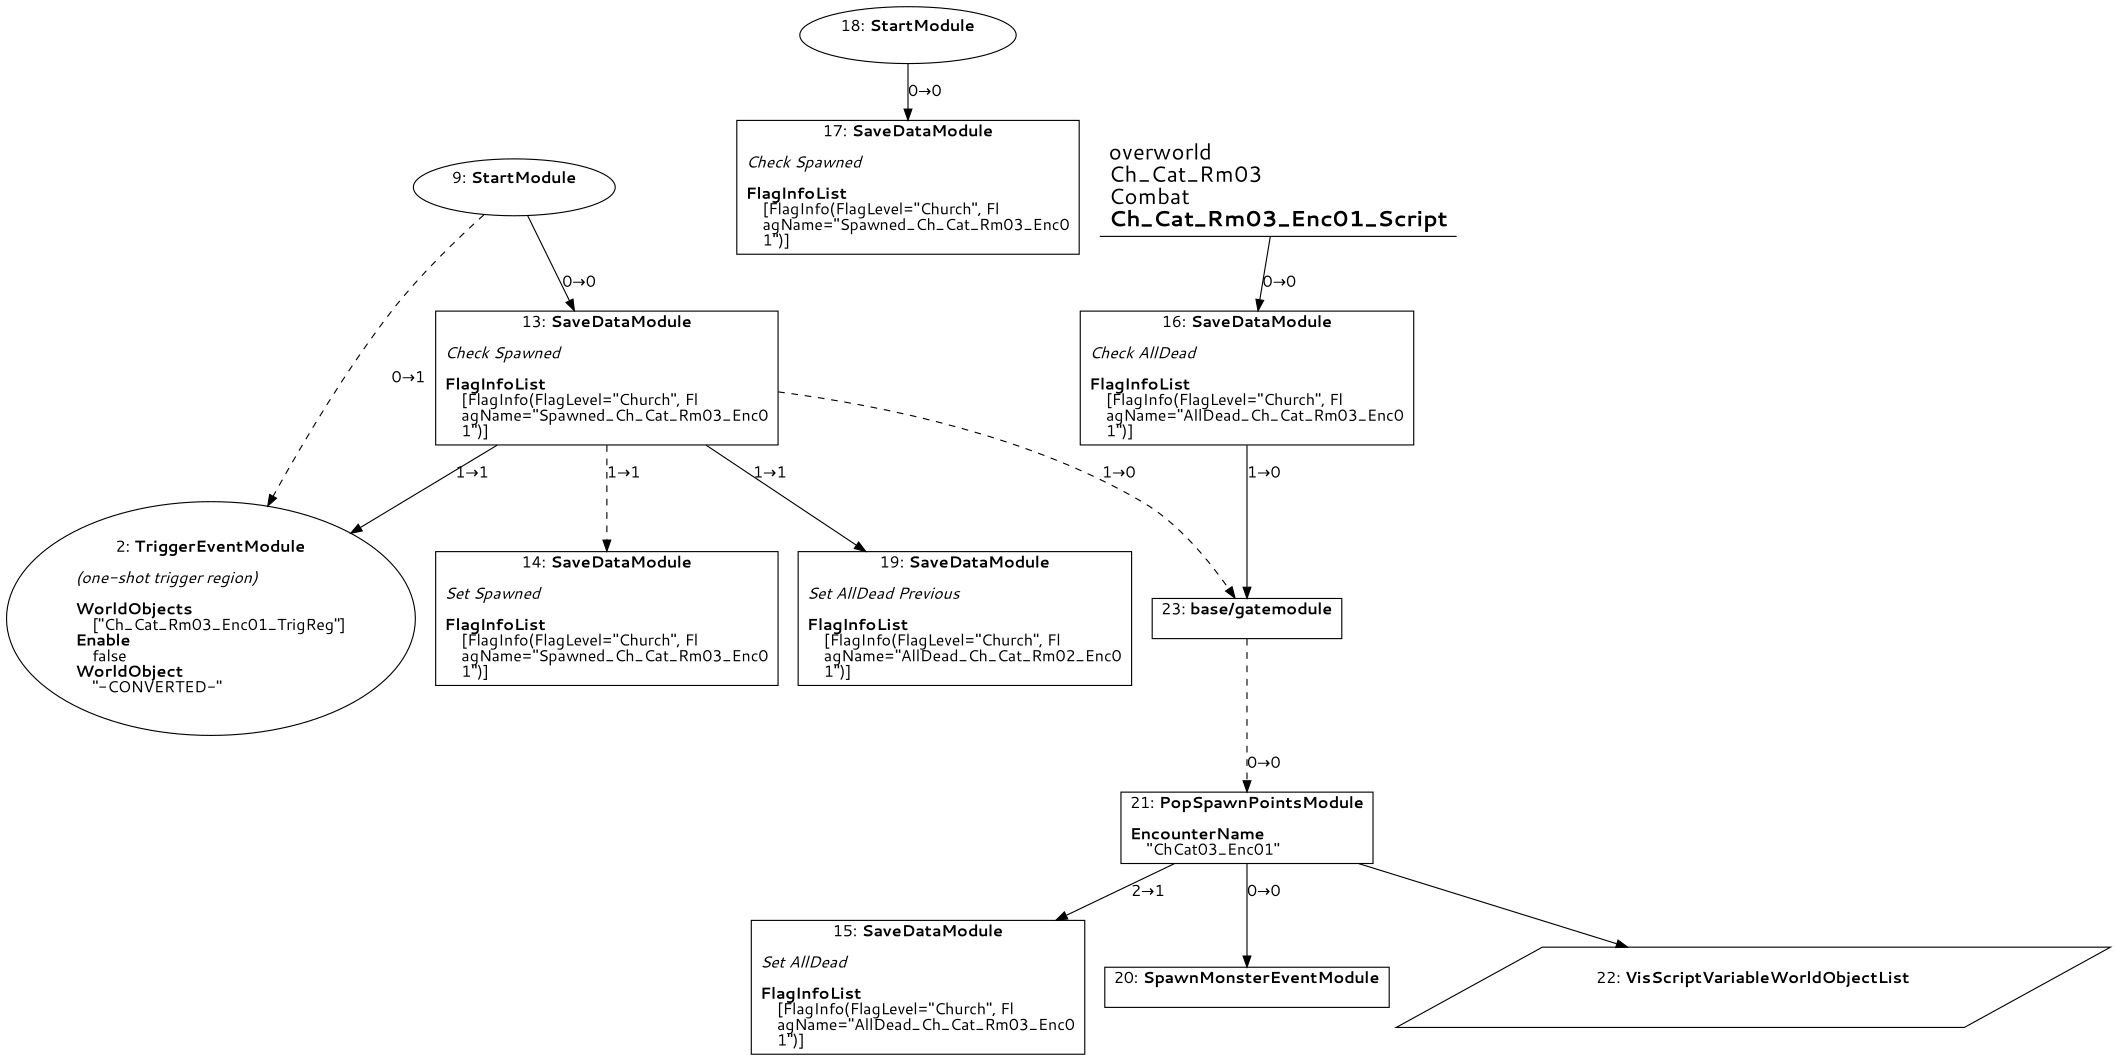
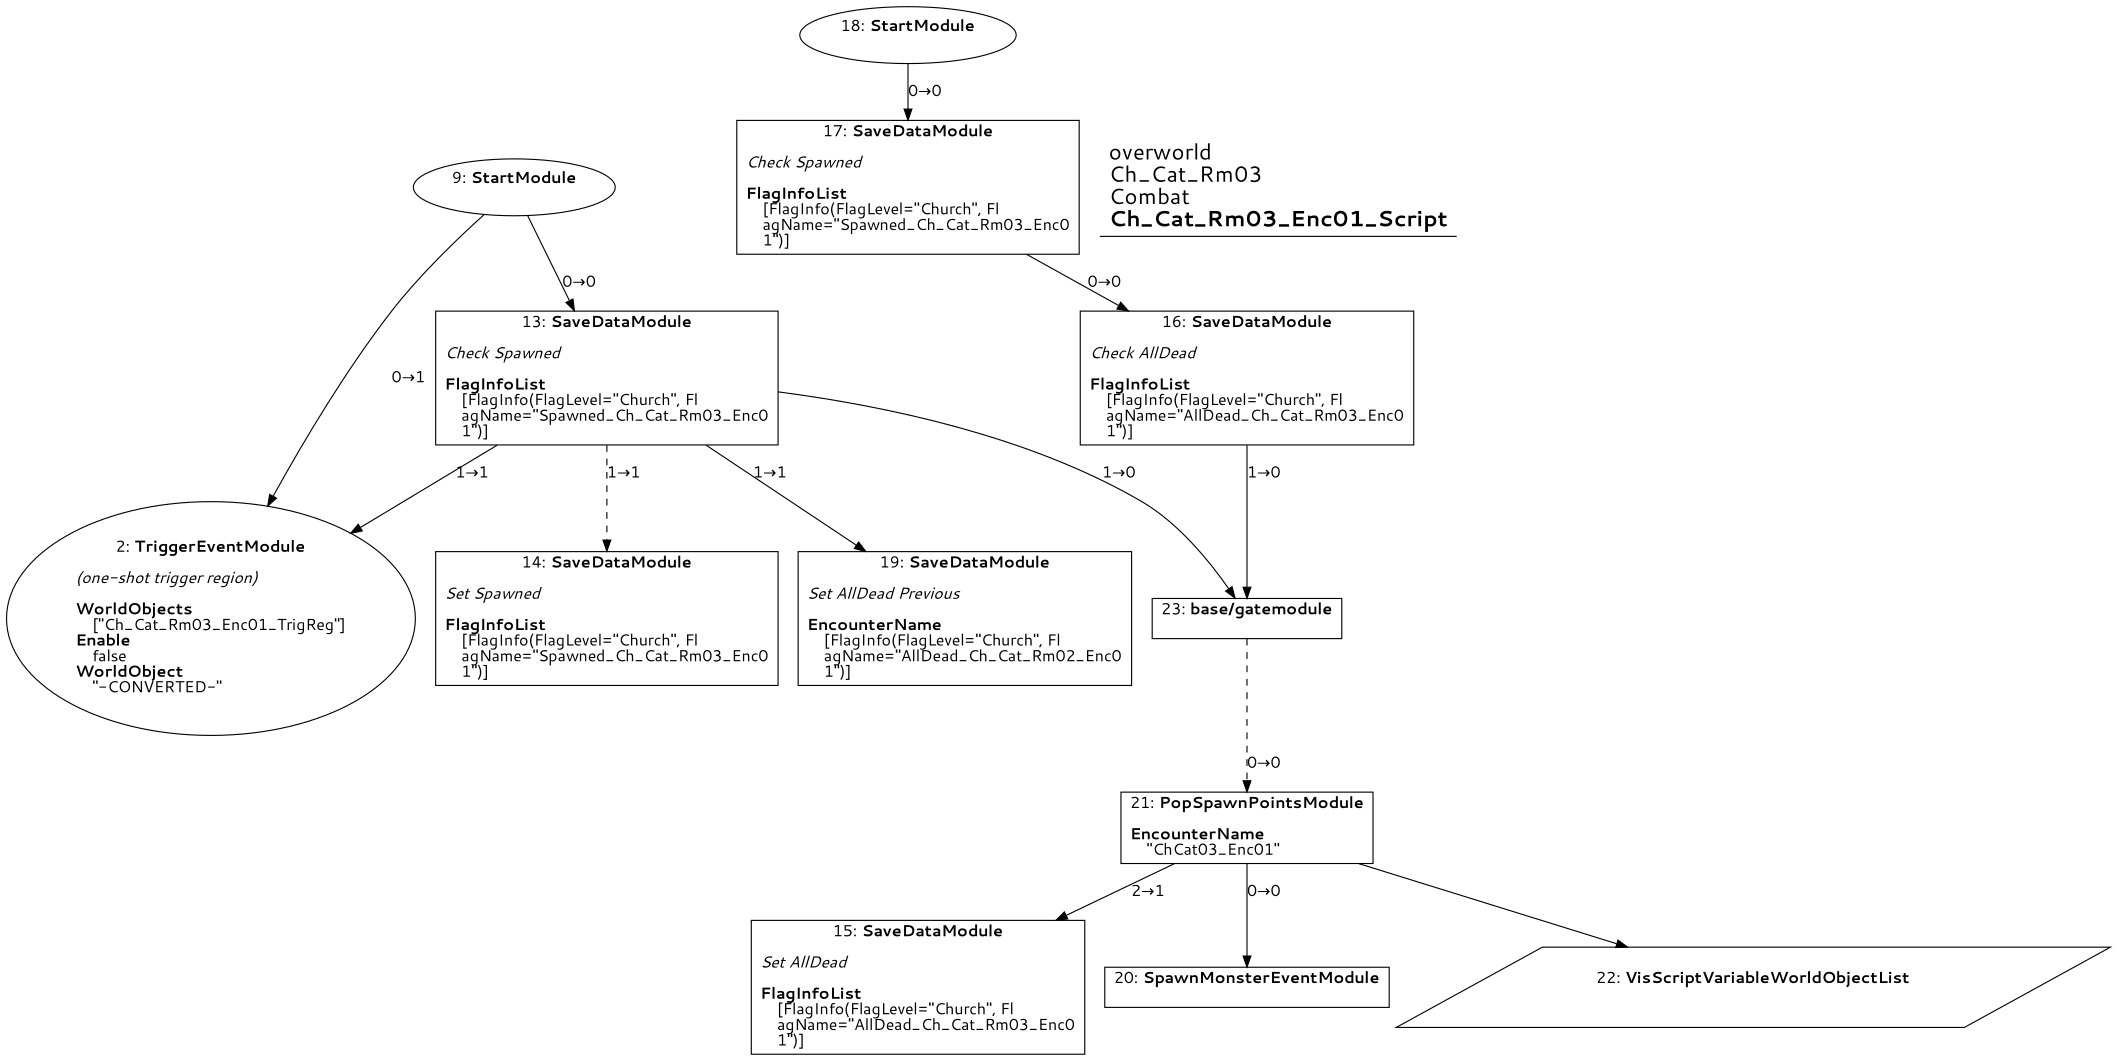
(1265, 268) -> (1073, 280)
(366, 346) -> (366, 346)
(1024, 448) -> (1024, 448)
(858, 625) -> (875, 625)
